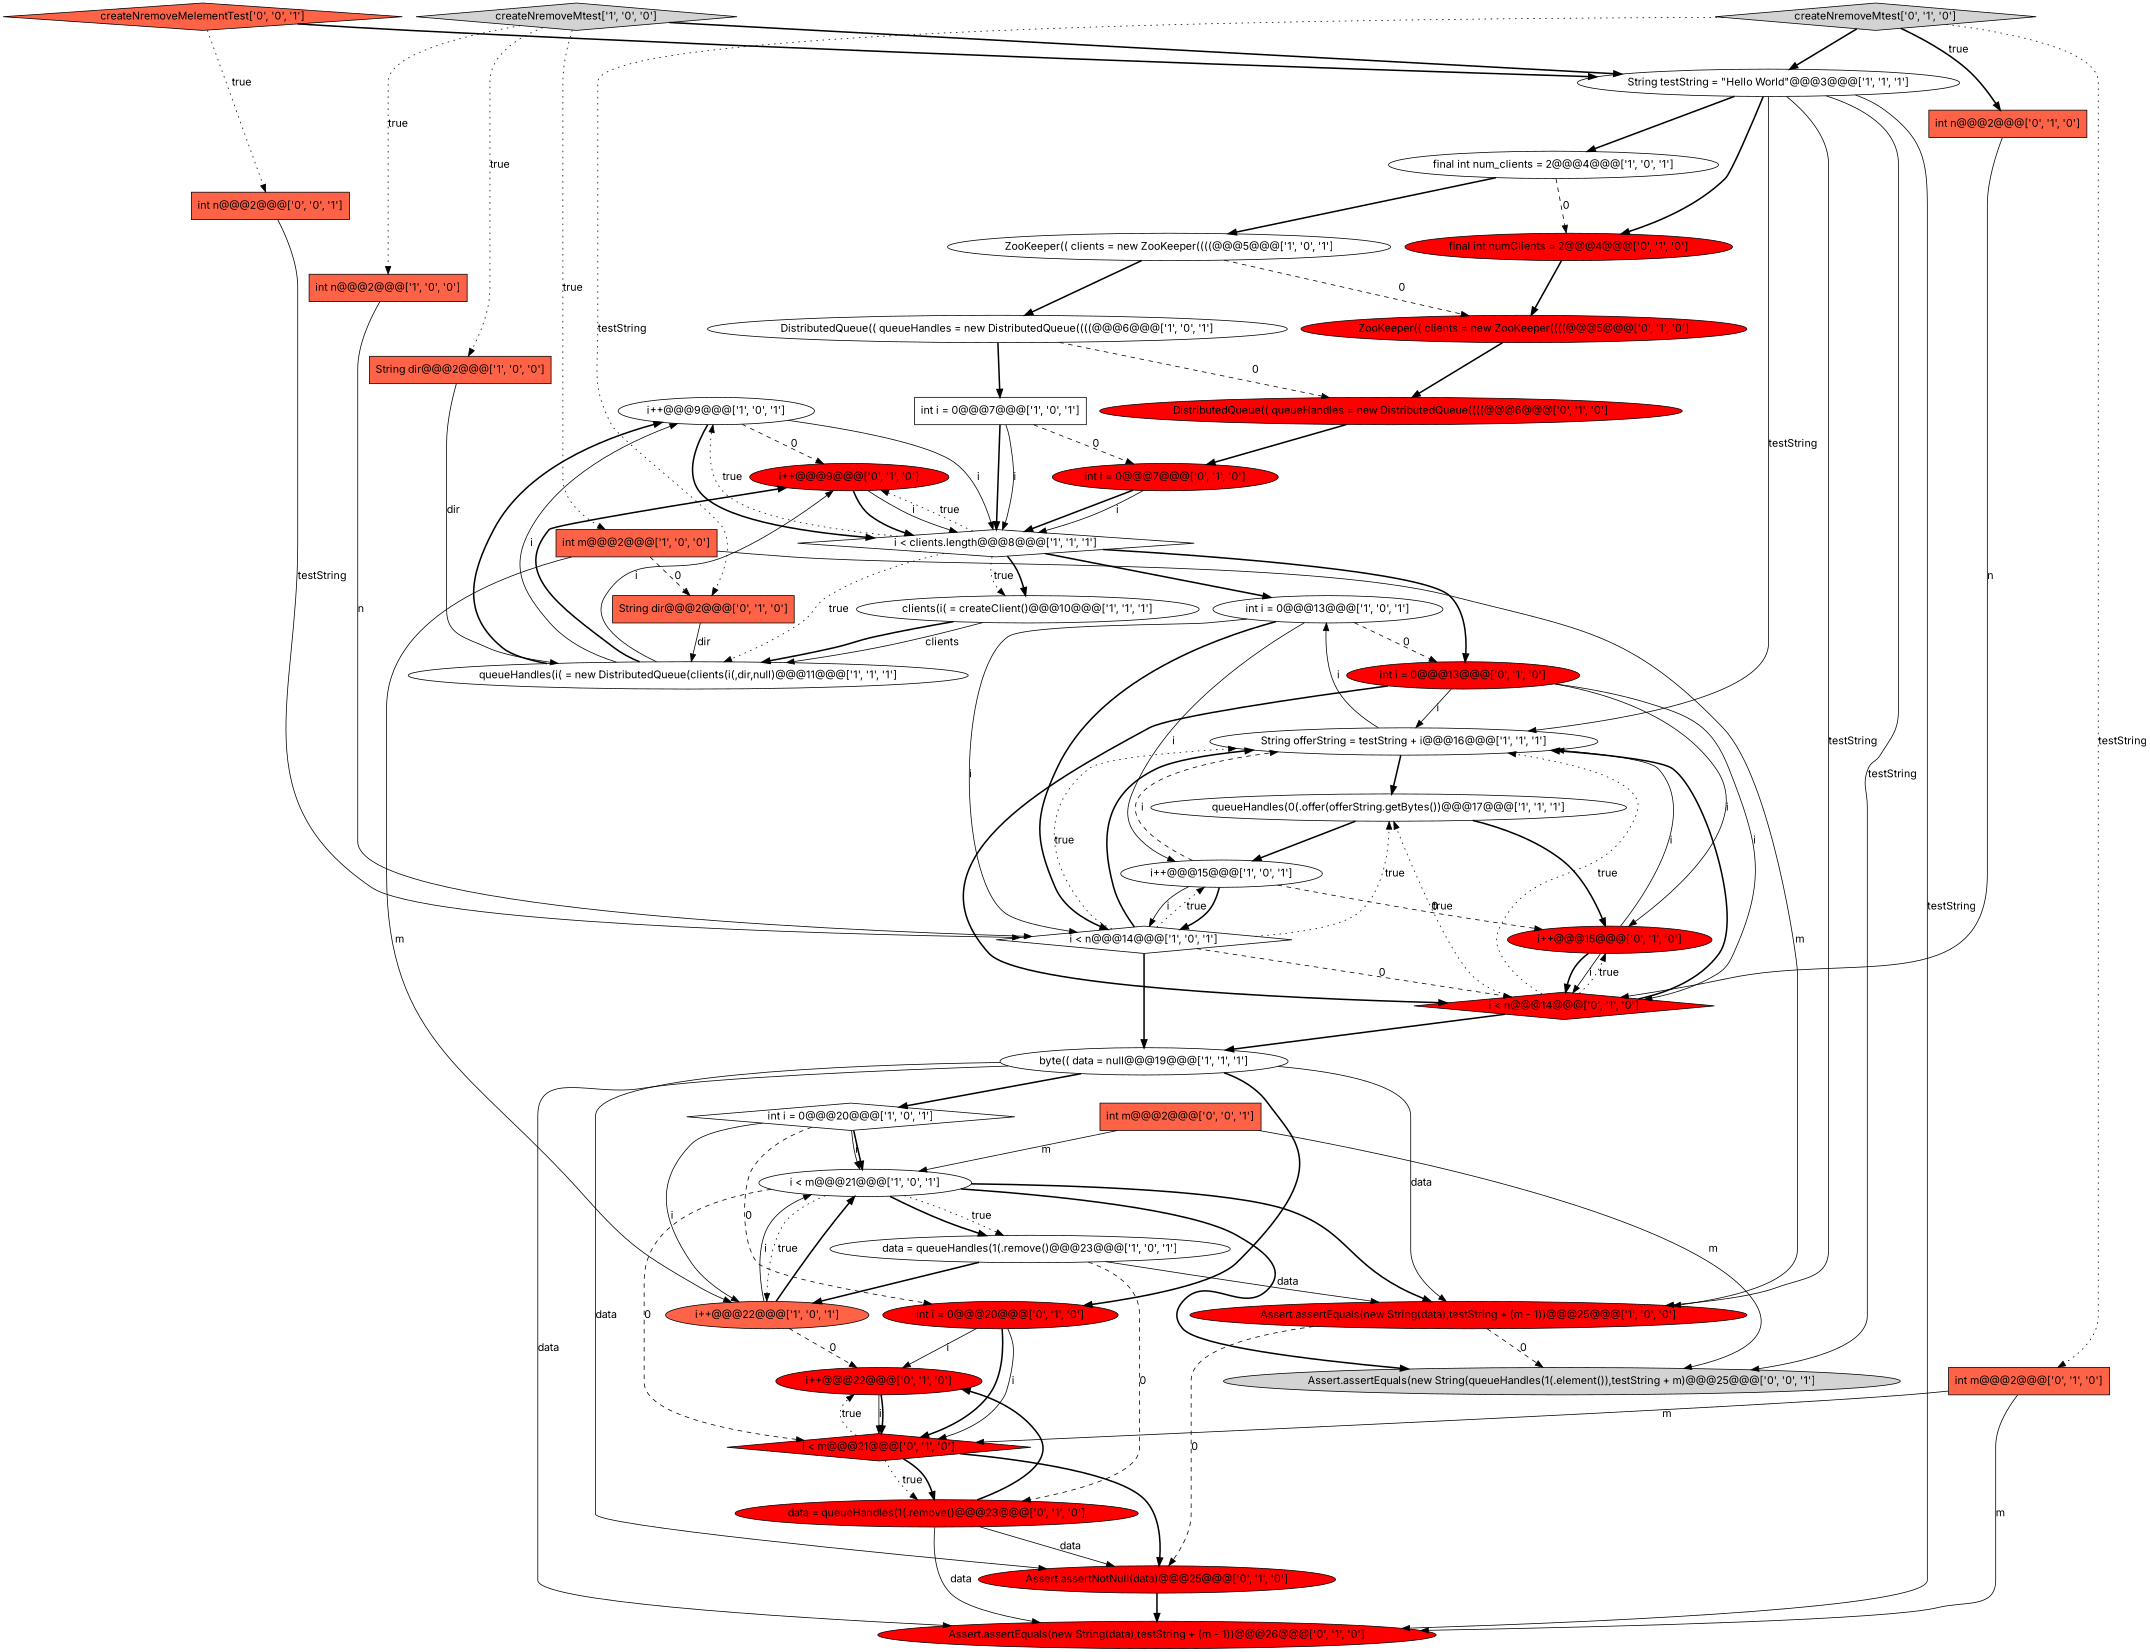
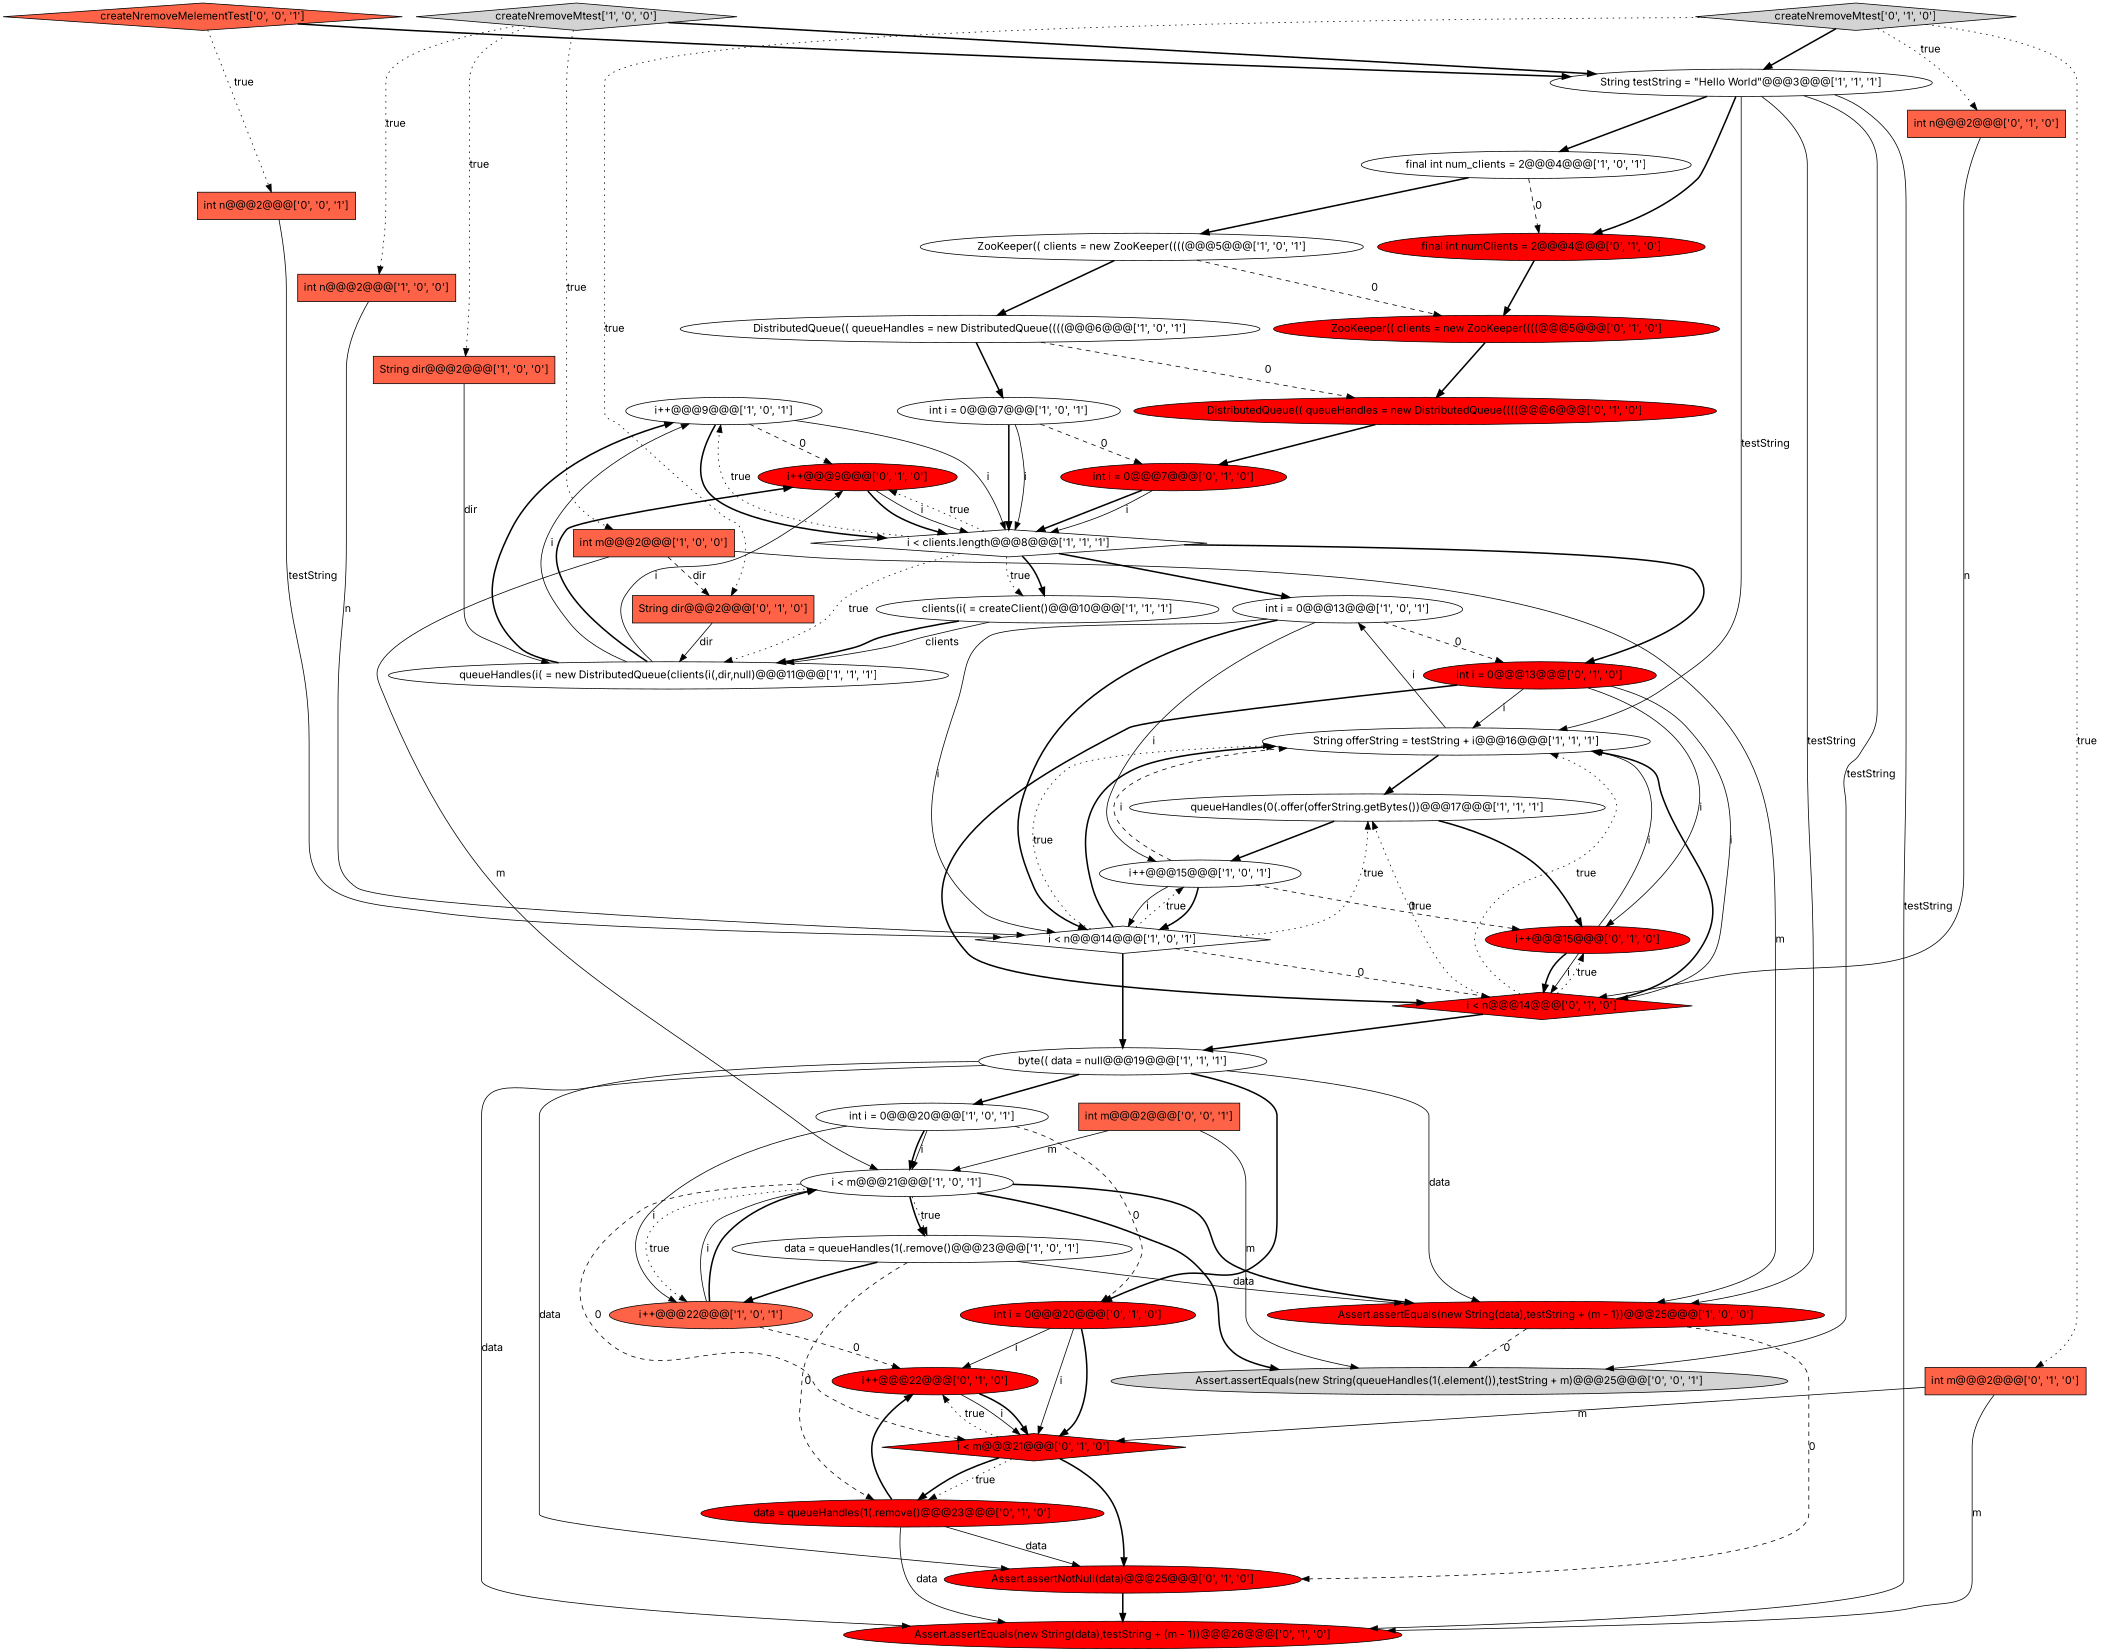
(1954, 59) -> (1929, 61)
(622, 329) -> (615, 329)
(1000, 411) -> (1009, 411)
(678, 576) -> (700, 576)
(2123, 741) -> (2087, 741)
(394, 946) -> (483, 870)
(851, 1117) -> (932, 1117)
